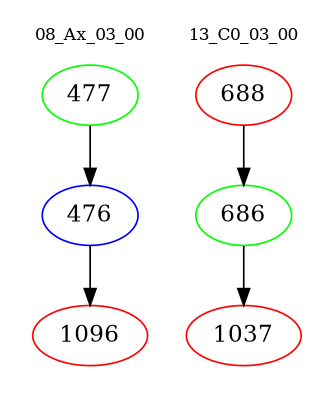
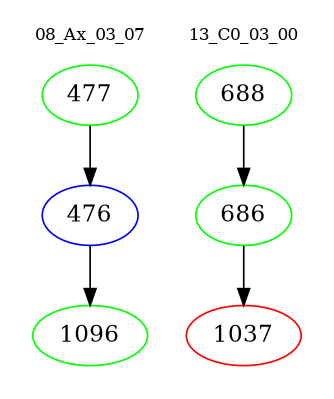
(90, 36) -> (90, 36)
(244, 95) -> (244, 95)
(90, 336) -> (90, 336)
